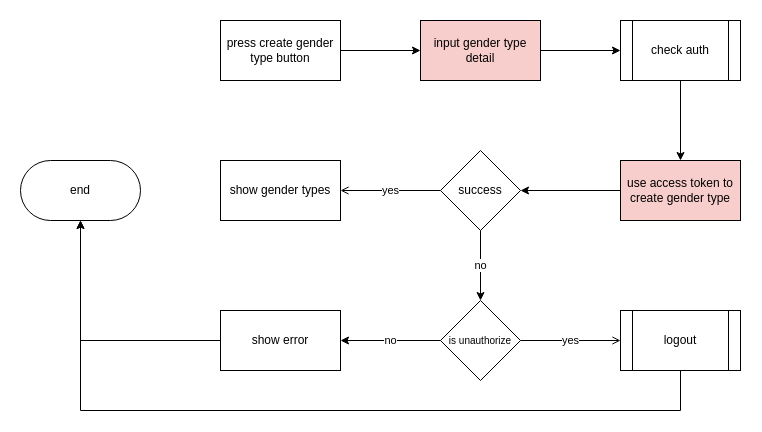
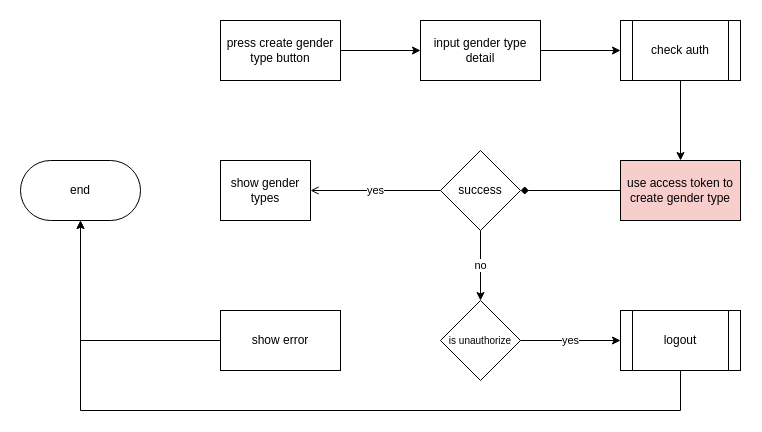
(481, 51) -> (481, 51)
(281, 191) -> (266, 191)
(528, 191) -> (529, 191)
(394, 341) -> none
(614, 341) -> (612, 341)
